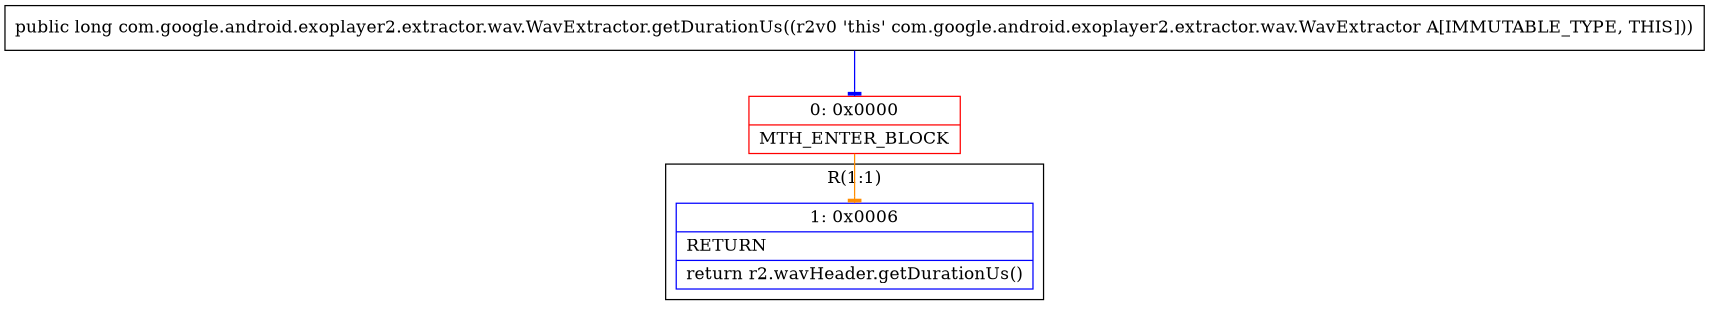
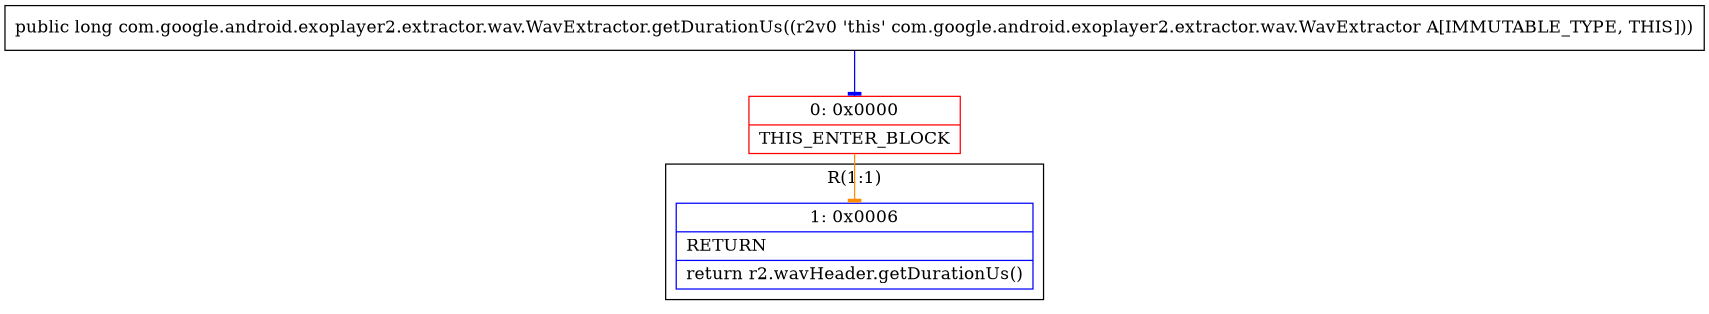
(855, 139) -> (855, 139)
